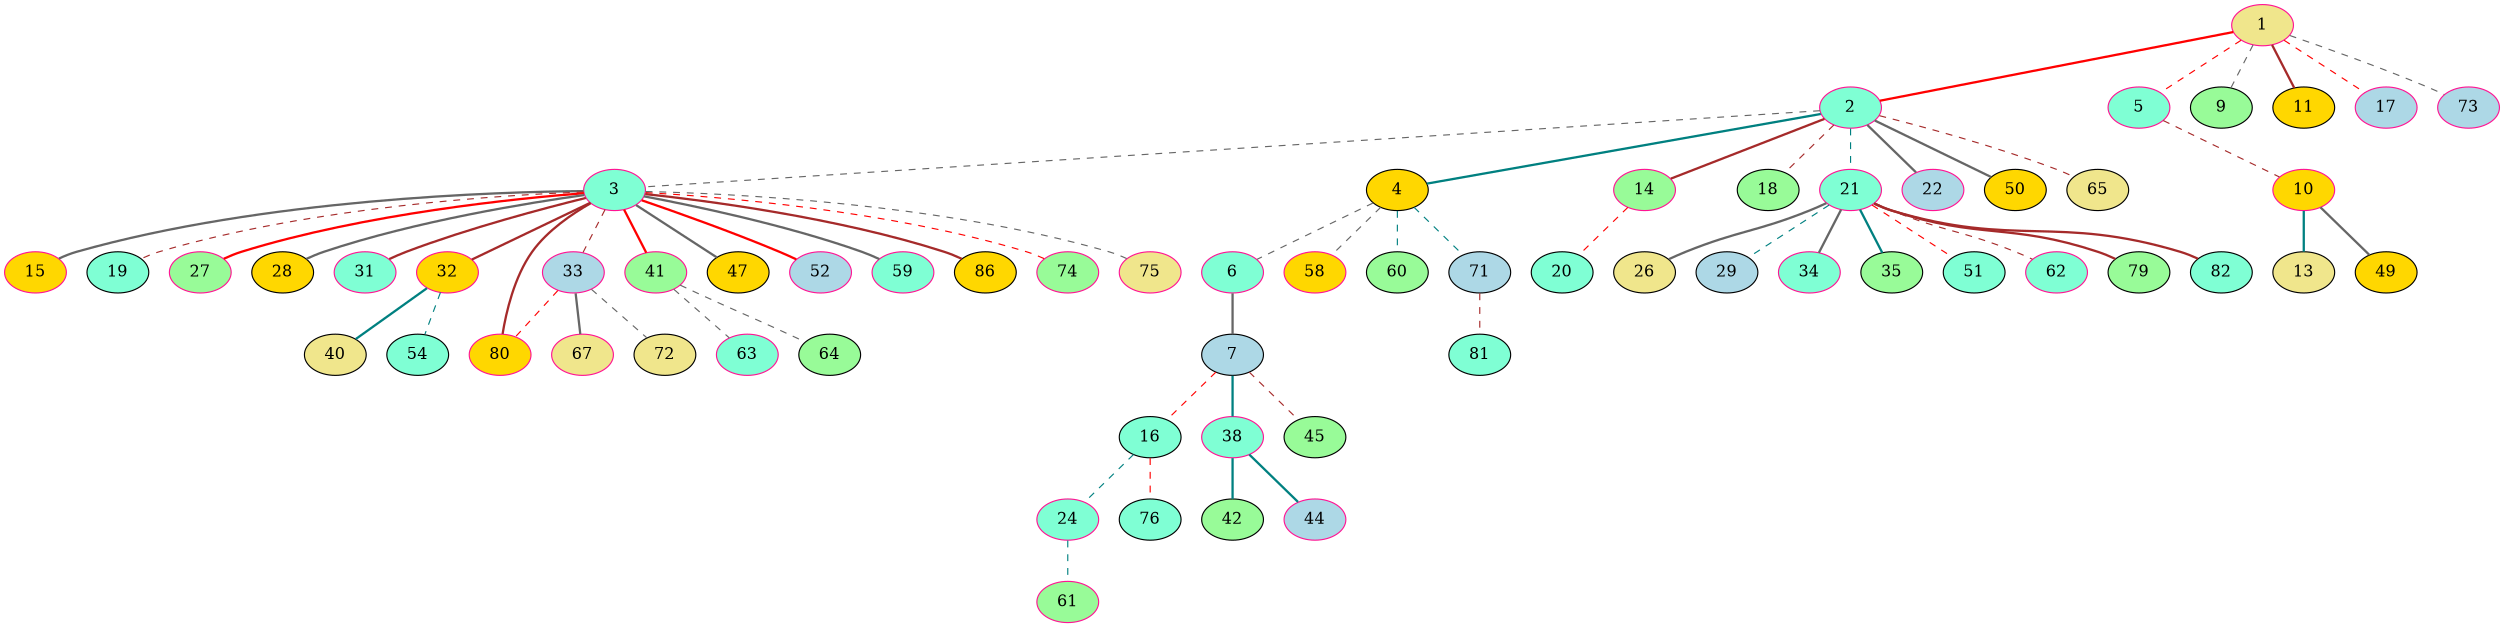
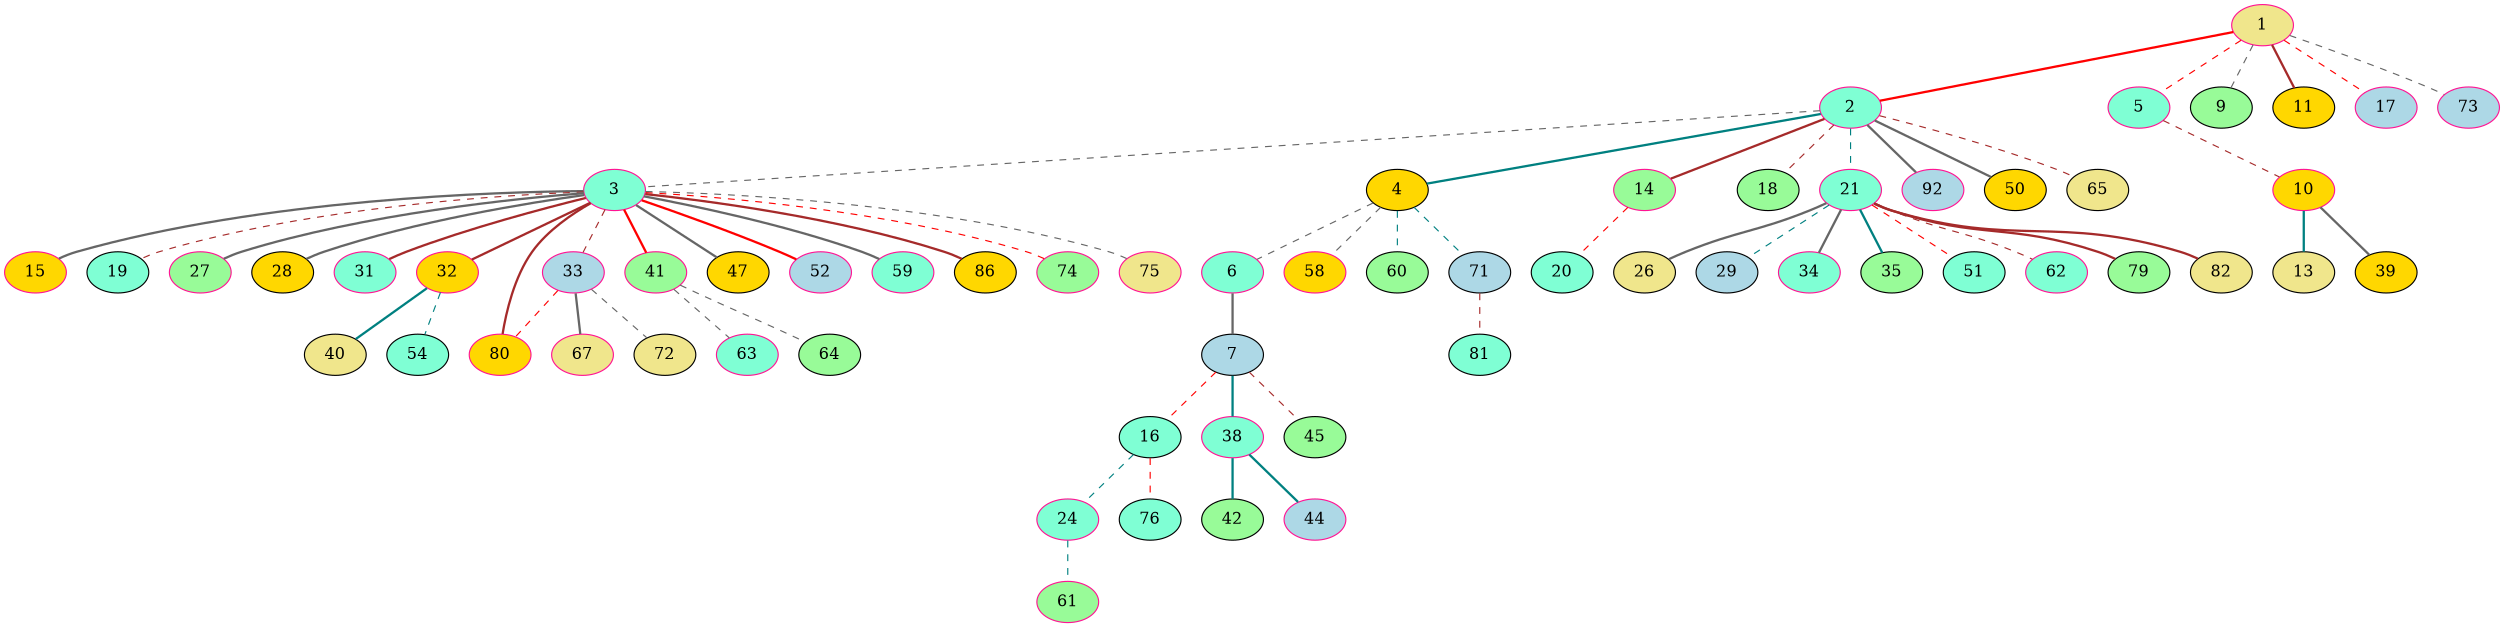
(1933, 190) -> (1933, 190)
(402, 215) -> (402, 215)
(2221, 272) -> (2221, 272)
(2386, 272) -> (2386, 272)
